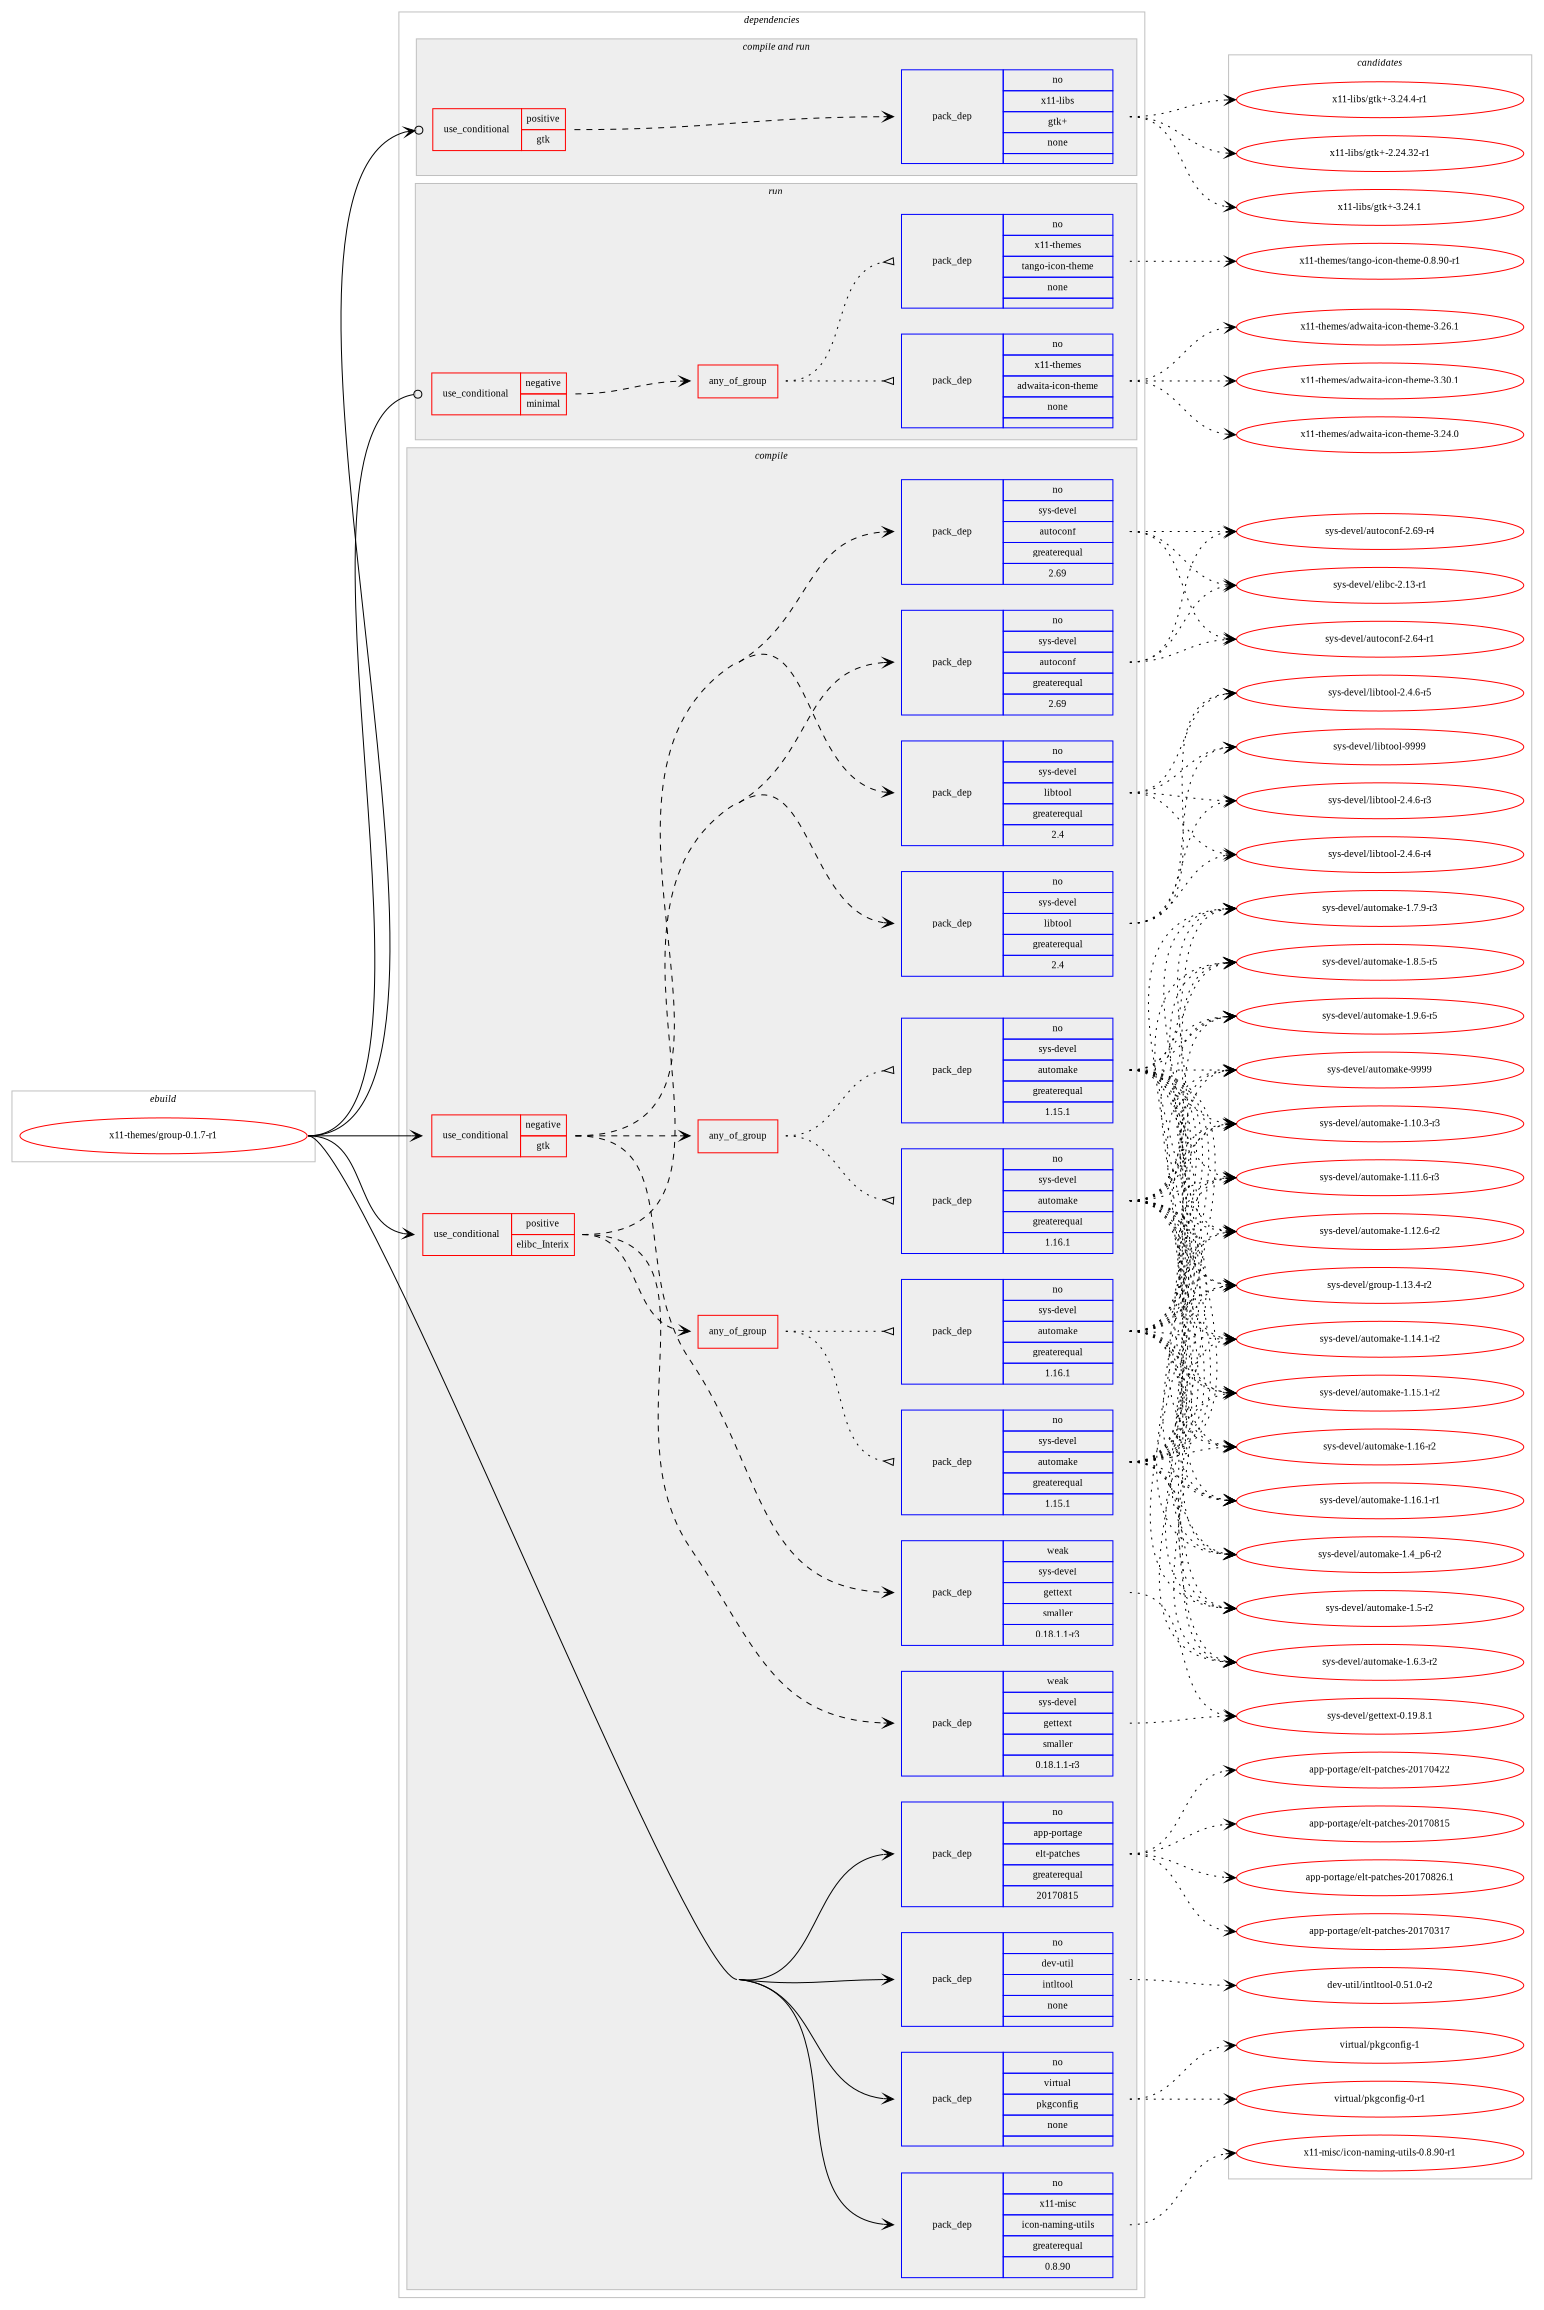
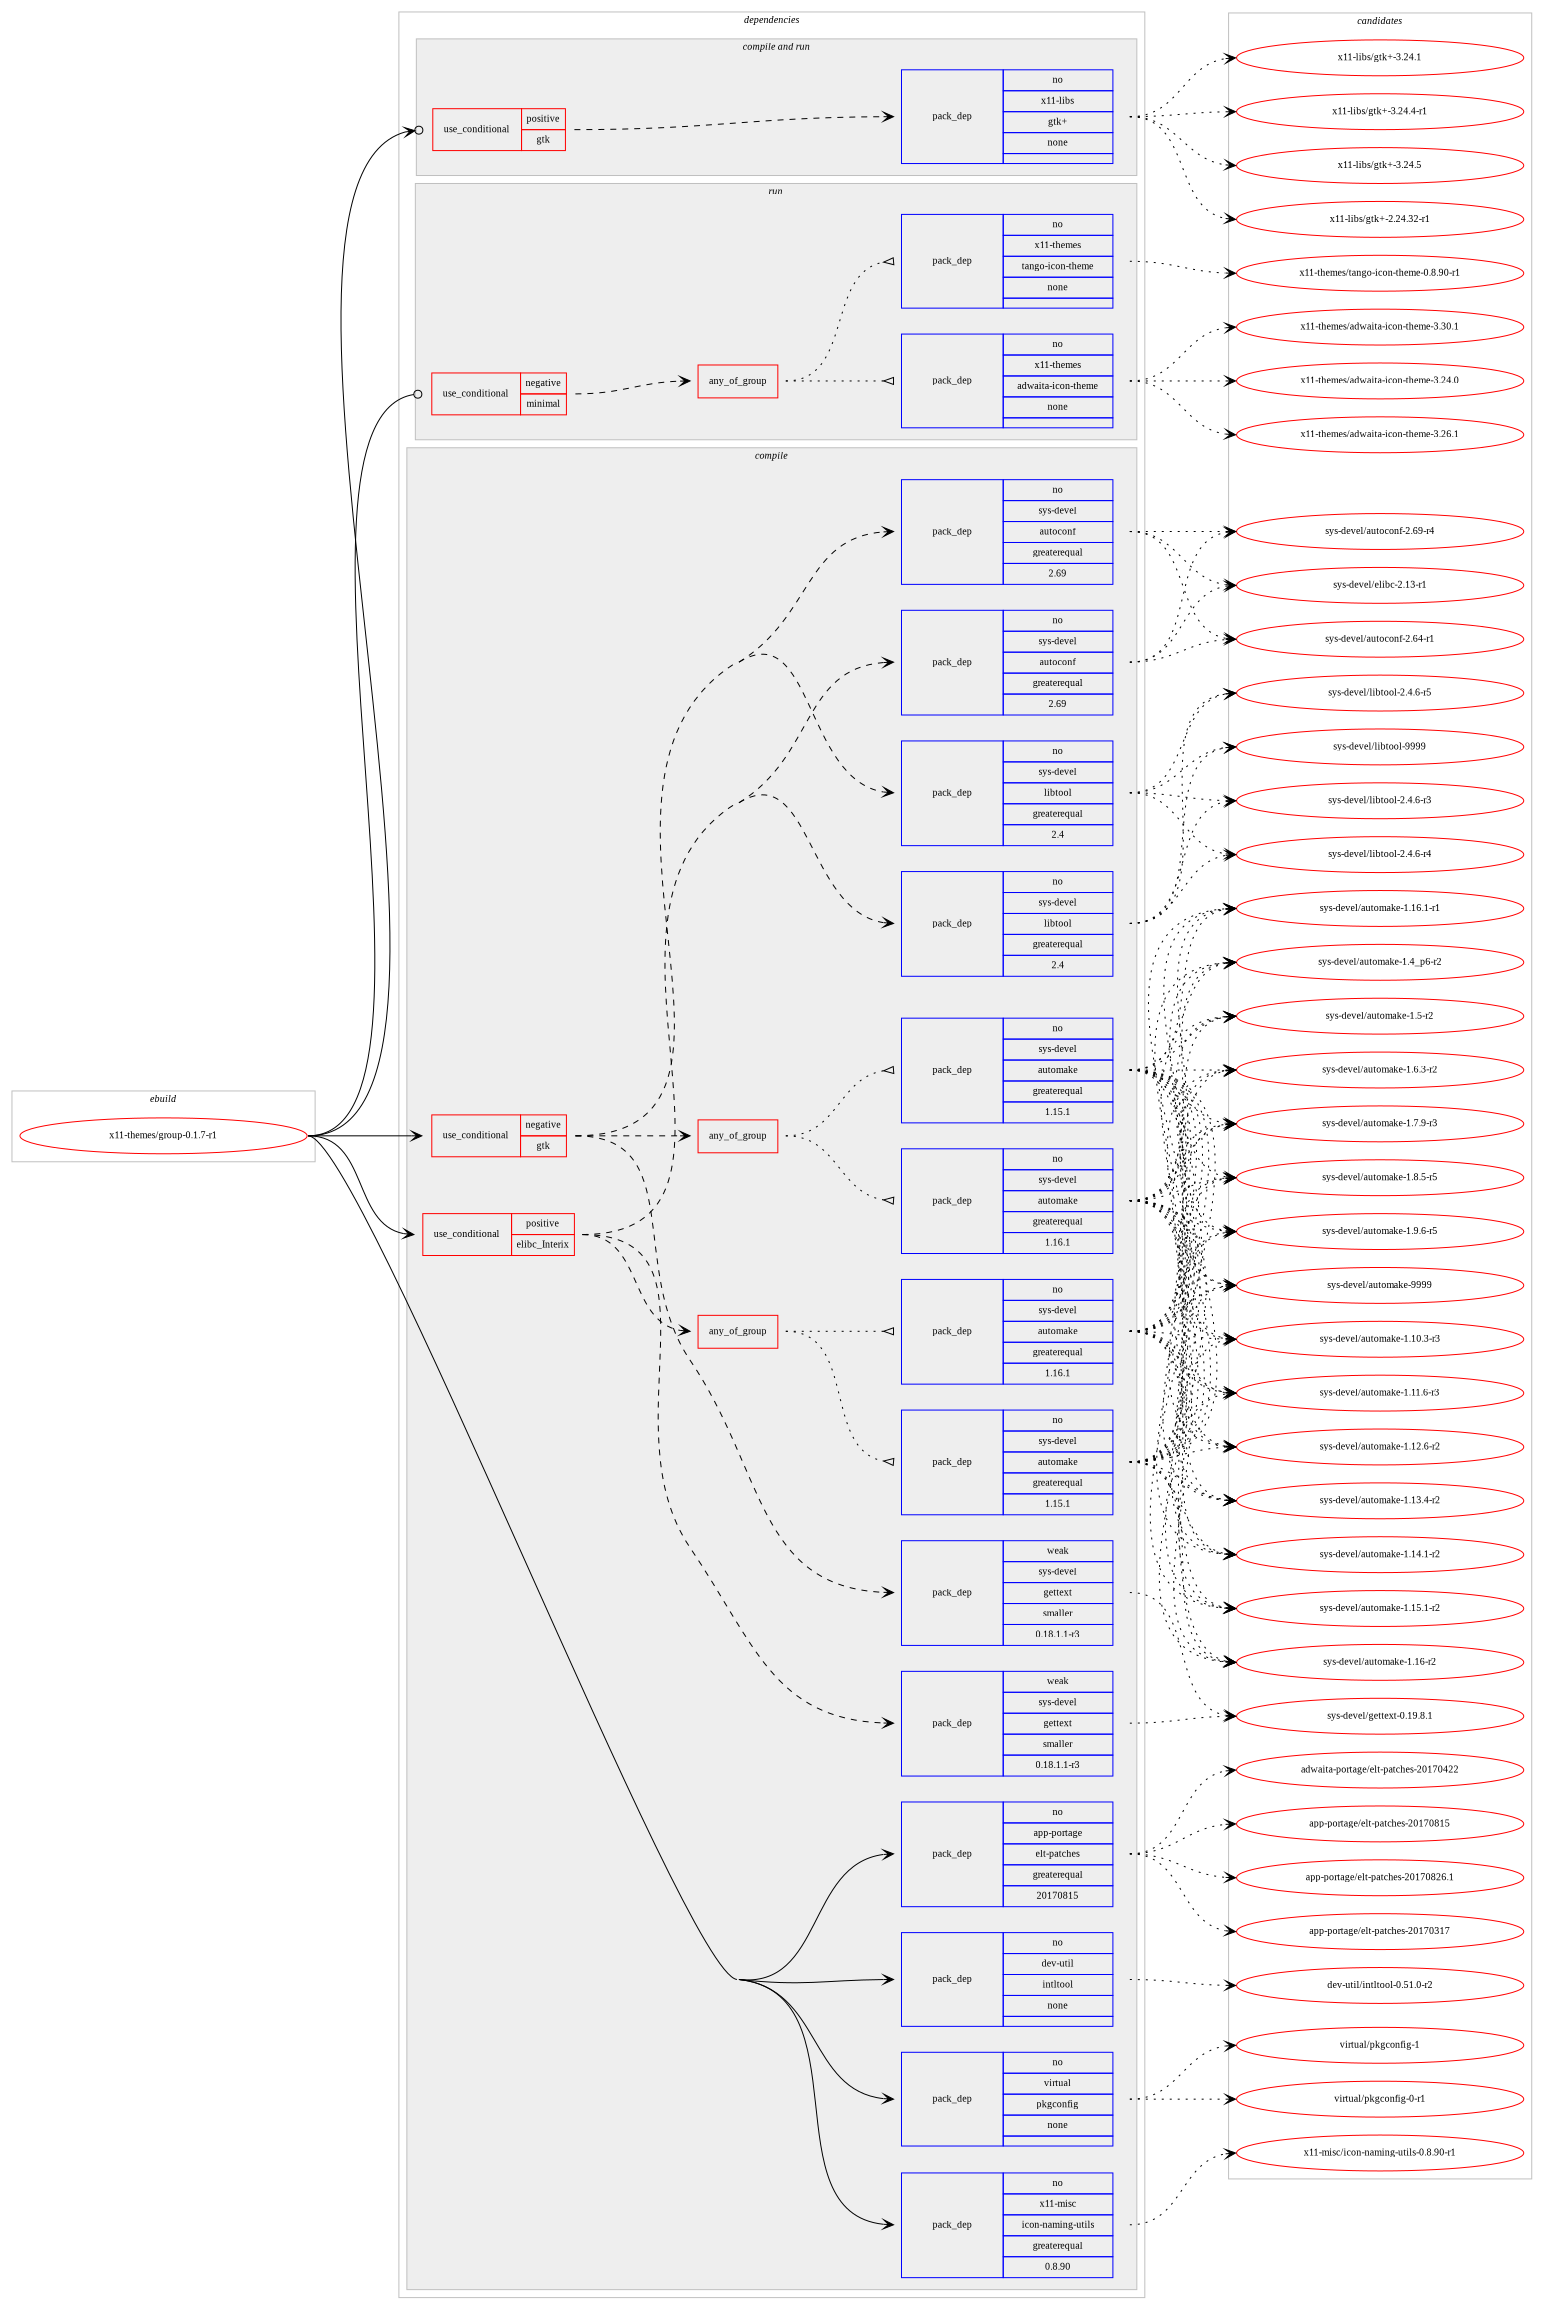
none -> (1380, 166)
(1380, 1285) -> (1380, 1501)
(1380, 1770) -> (1380, 1770)
